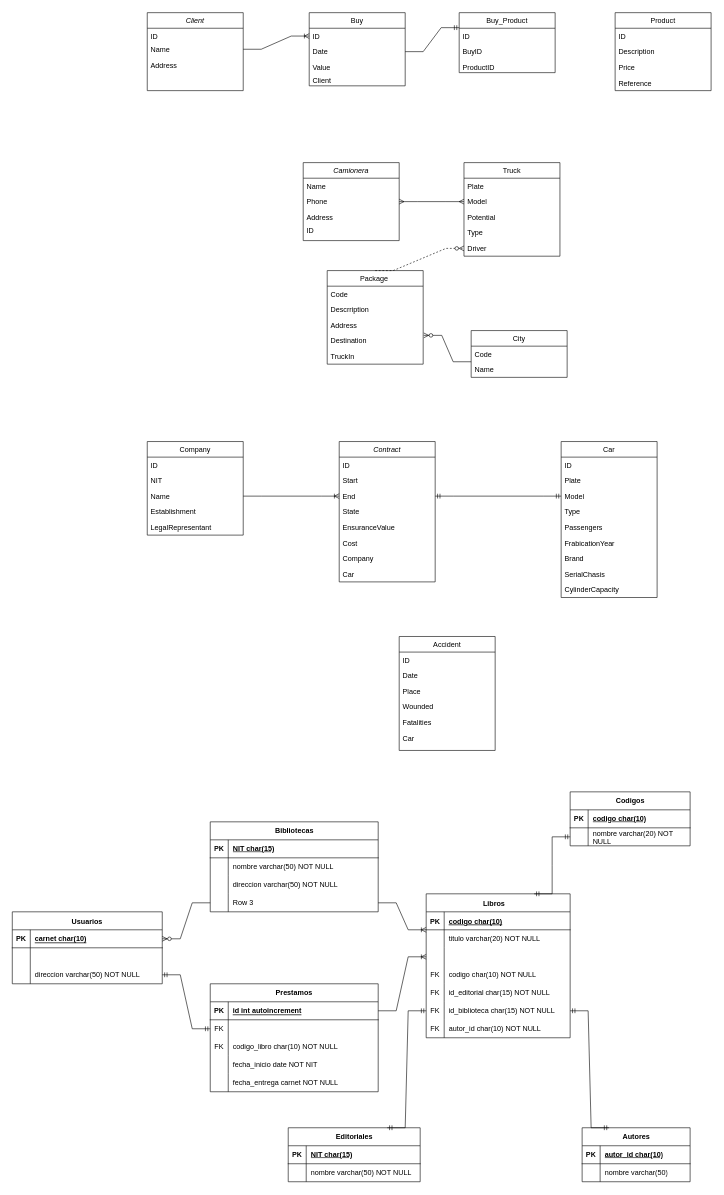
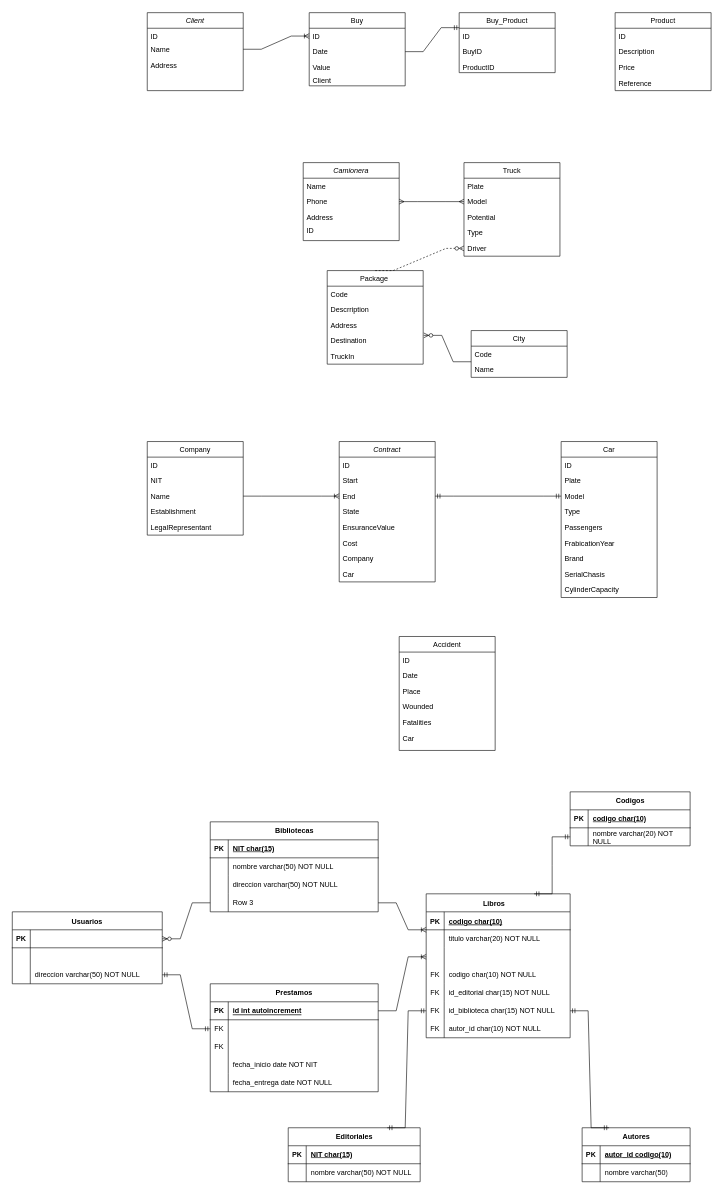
(96, 939) -> none
(303, 1047) -> none
(288, 1083) -> (284, 1083)
(638, 1155) -> (641, 1155)
